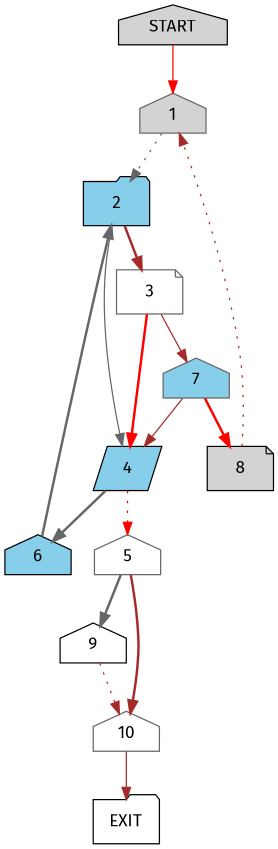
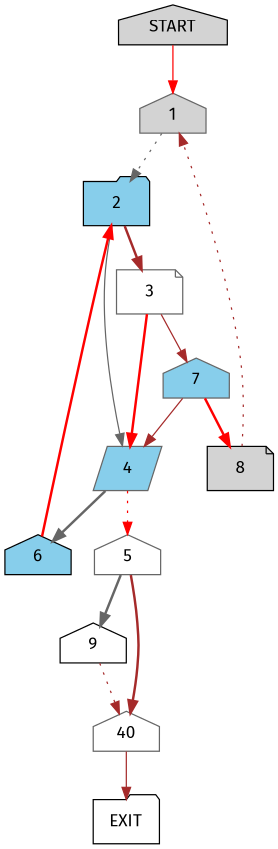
(74, 387) -> (74, 387)
(128, 468) -> (128, 468)
(126, 733) -> (126, 733)
